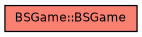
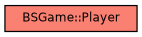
(71, 19) -> (71, 19)
